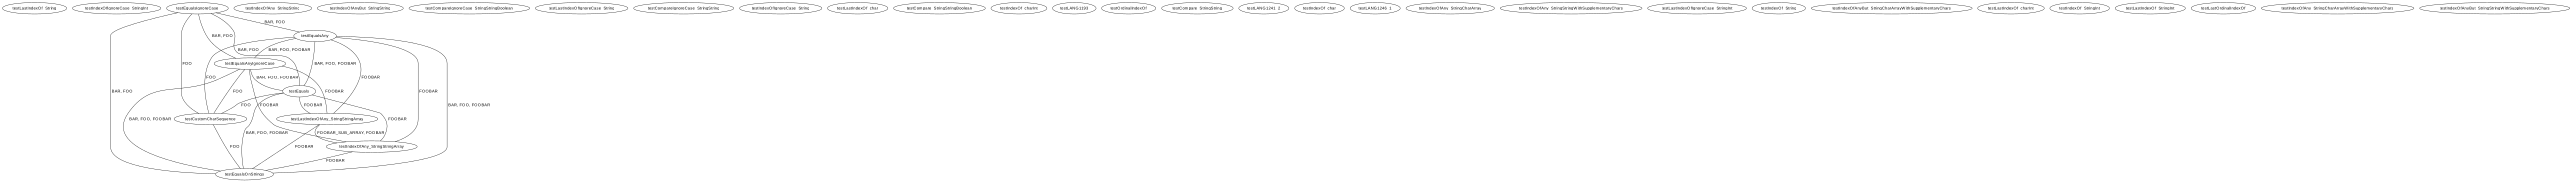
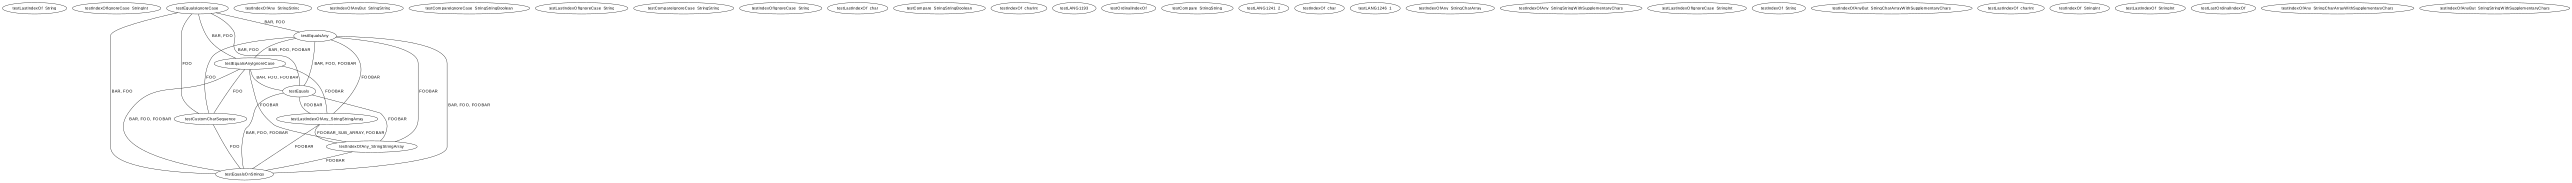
(251, 99) -> none
